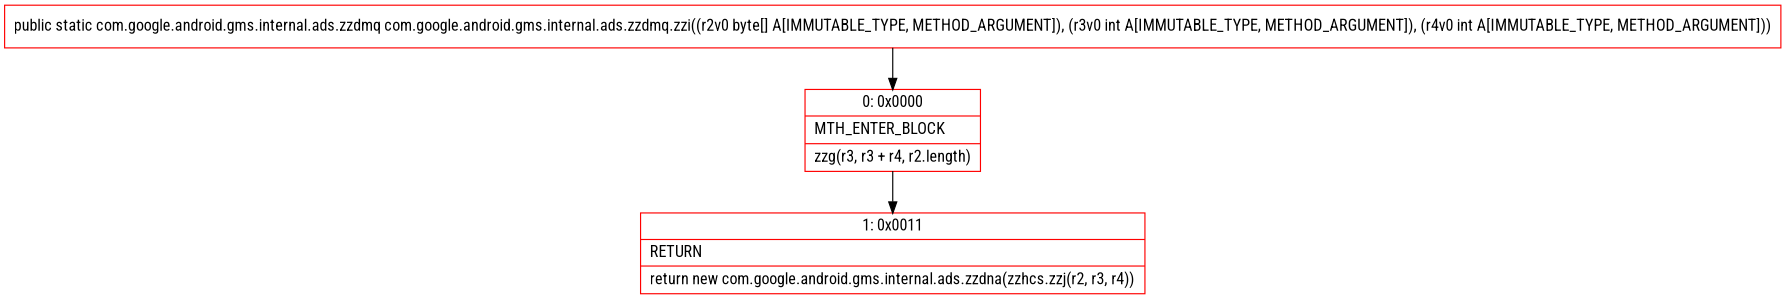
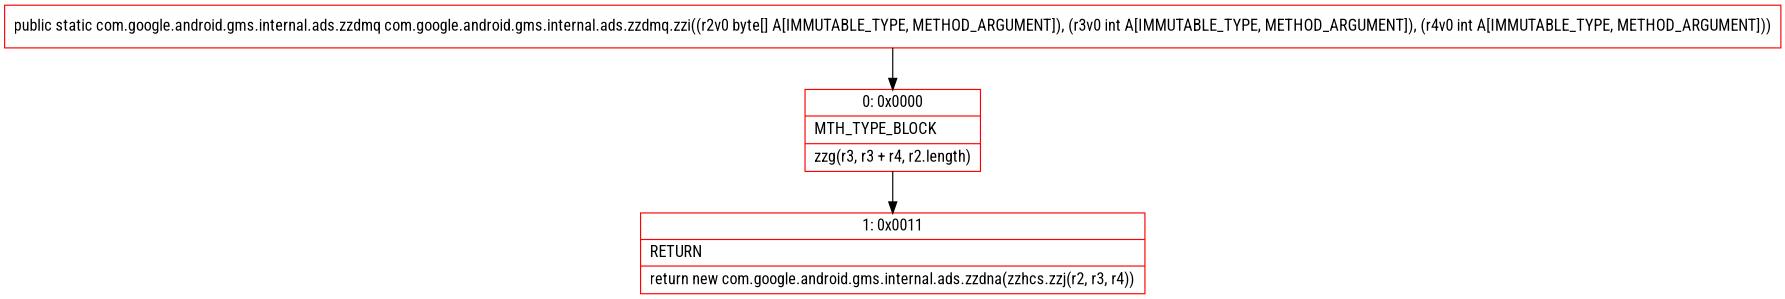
(880, 129) -> (875, 129)
